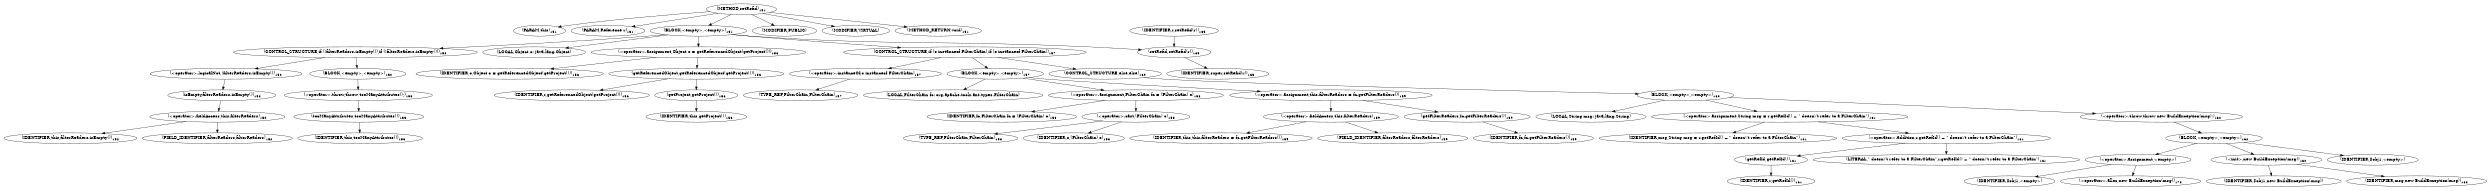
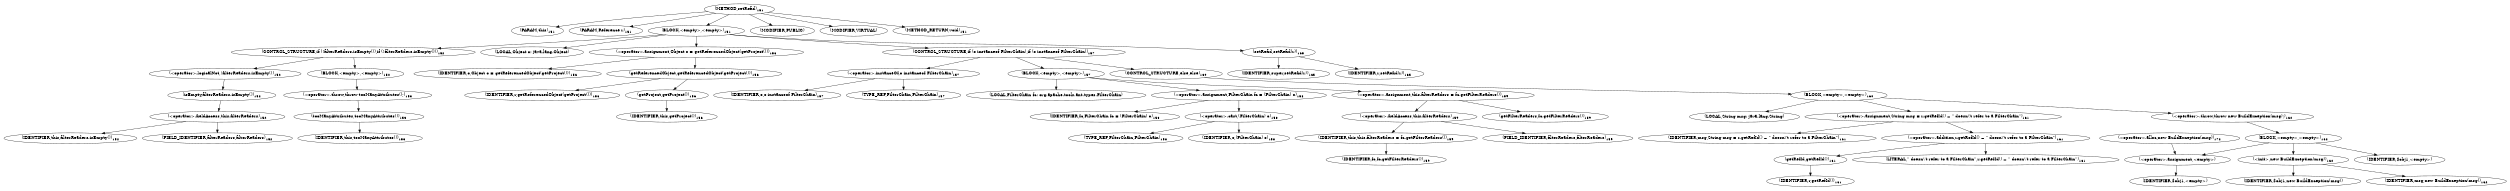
(1174, 40) -> (1327, 63)
none -> (777, 95)
(1499, 127) -> (1386, 148)
(2135, 169) -> (2173, 148)
